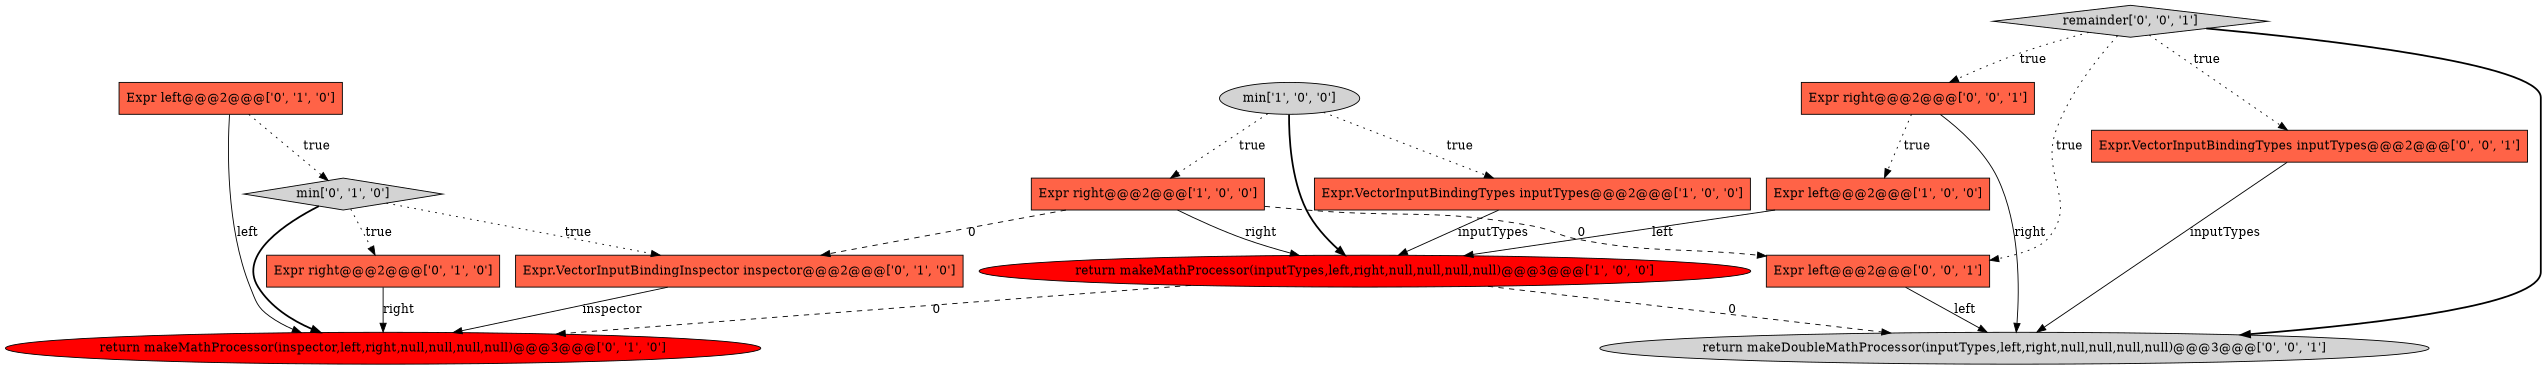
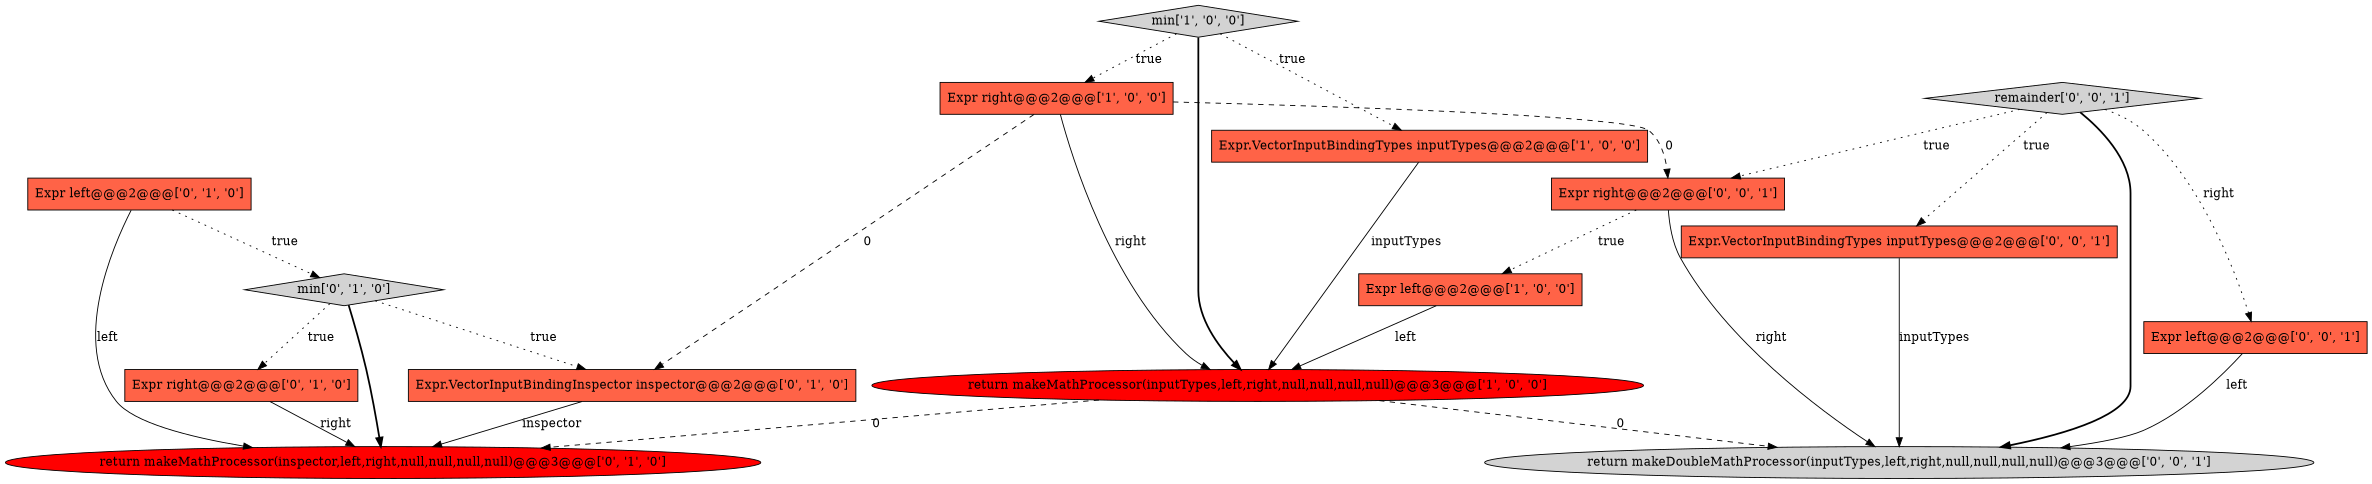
(1290, 98) -> (1198, 21)
(2070, 146) -> (2219, 194)
(1512, 223) -> (1433, 111)
